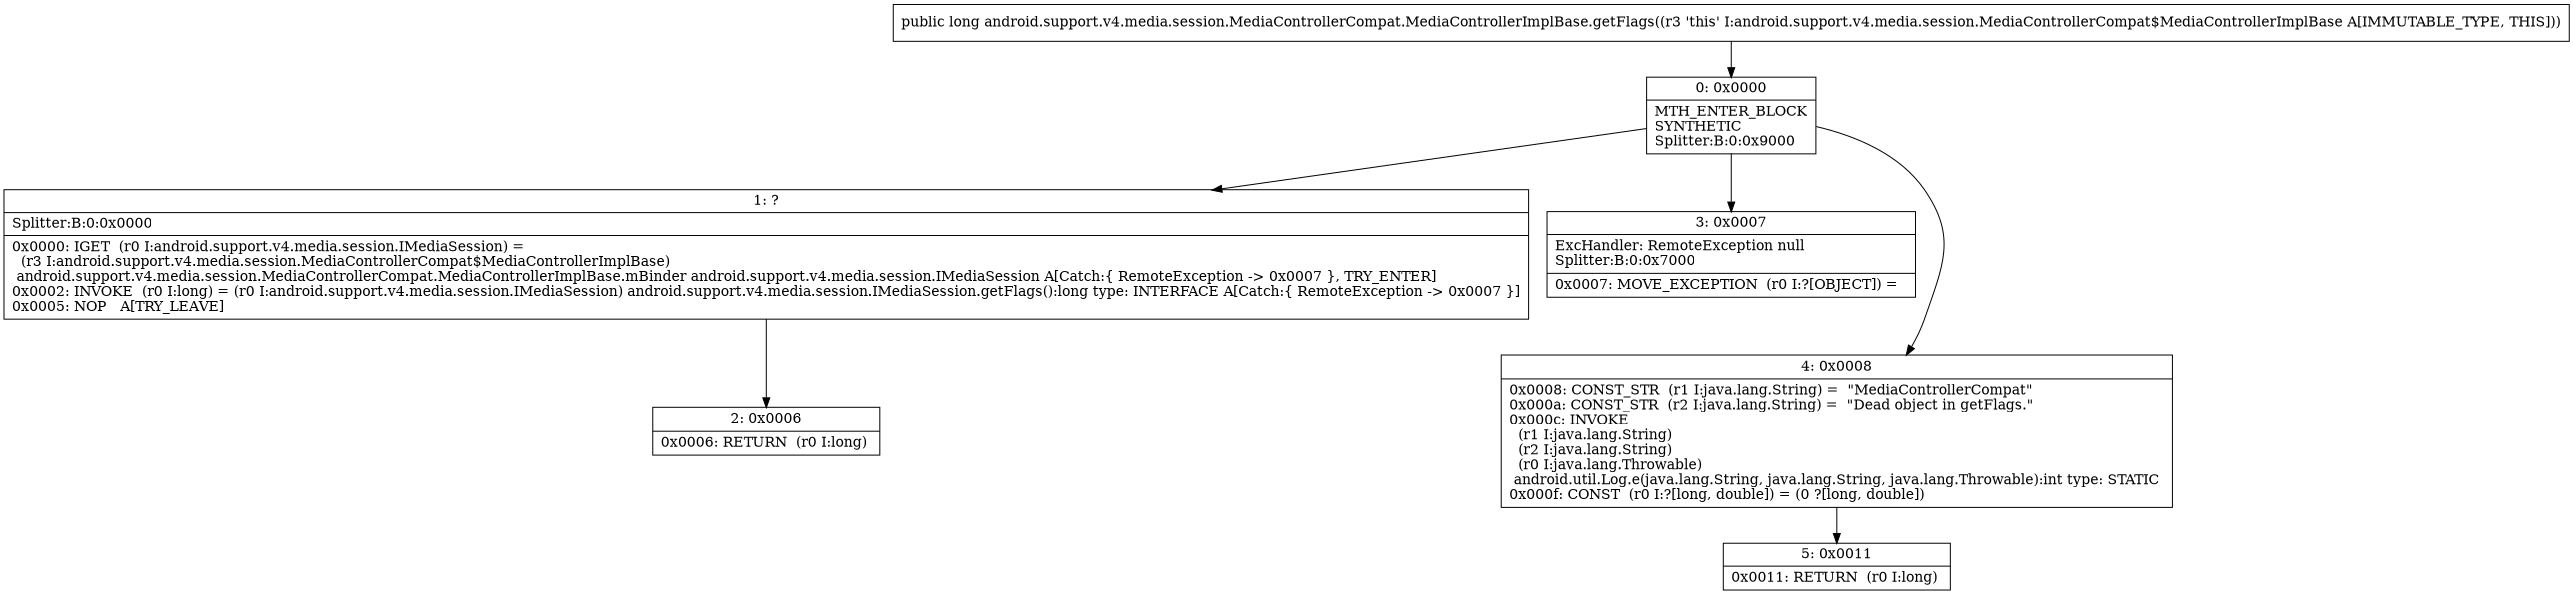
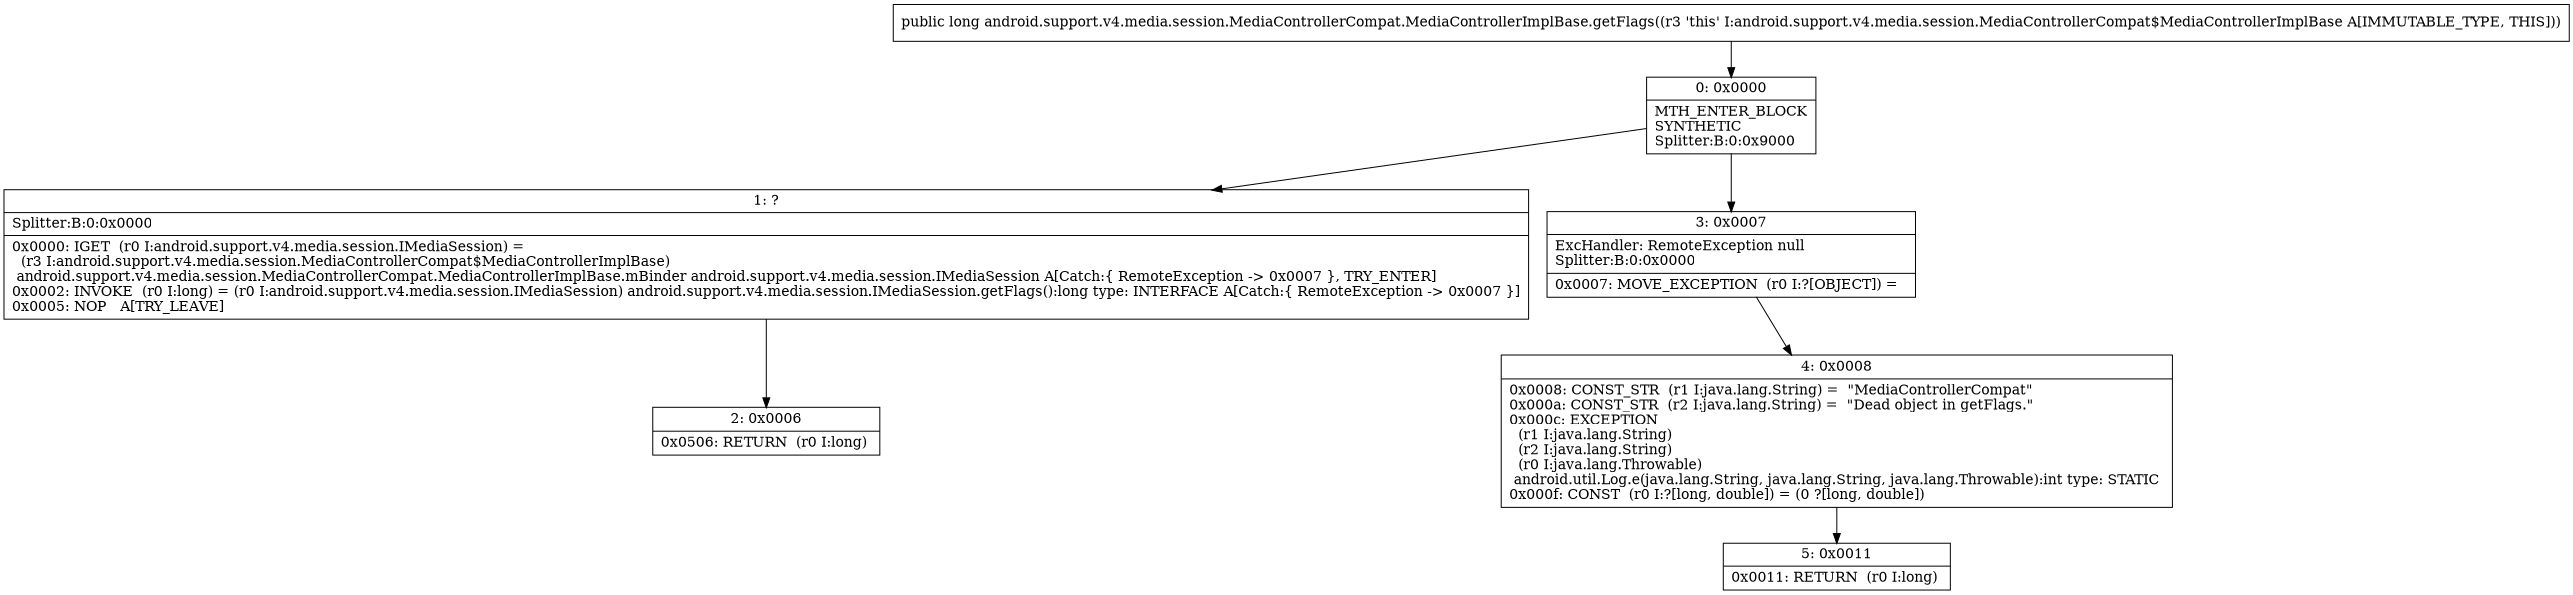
(1934, 206) -> (1771, 322)
(1626, 261) -> (1626, 261)
(1574, 420) -> (1588, 420)
(766, 443) -> (766, 443)
